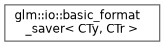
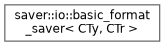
(82, 23) -> (82, 23)
